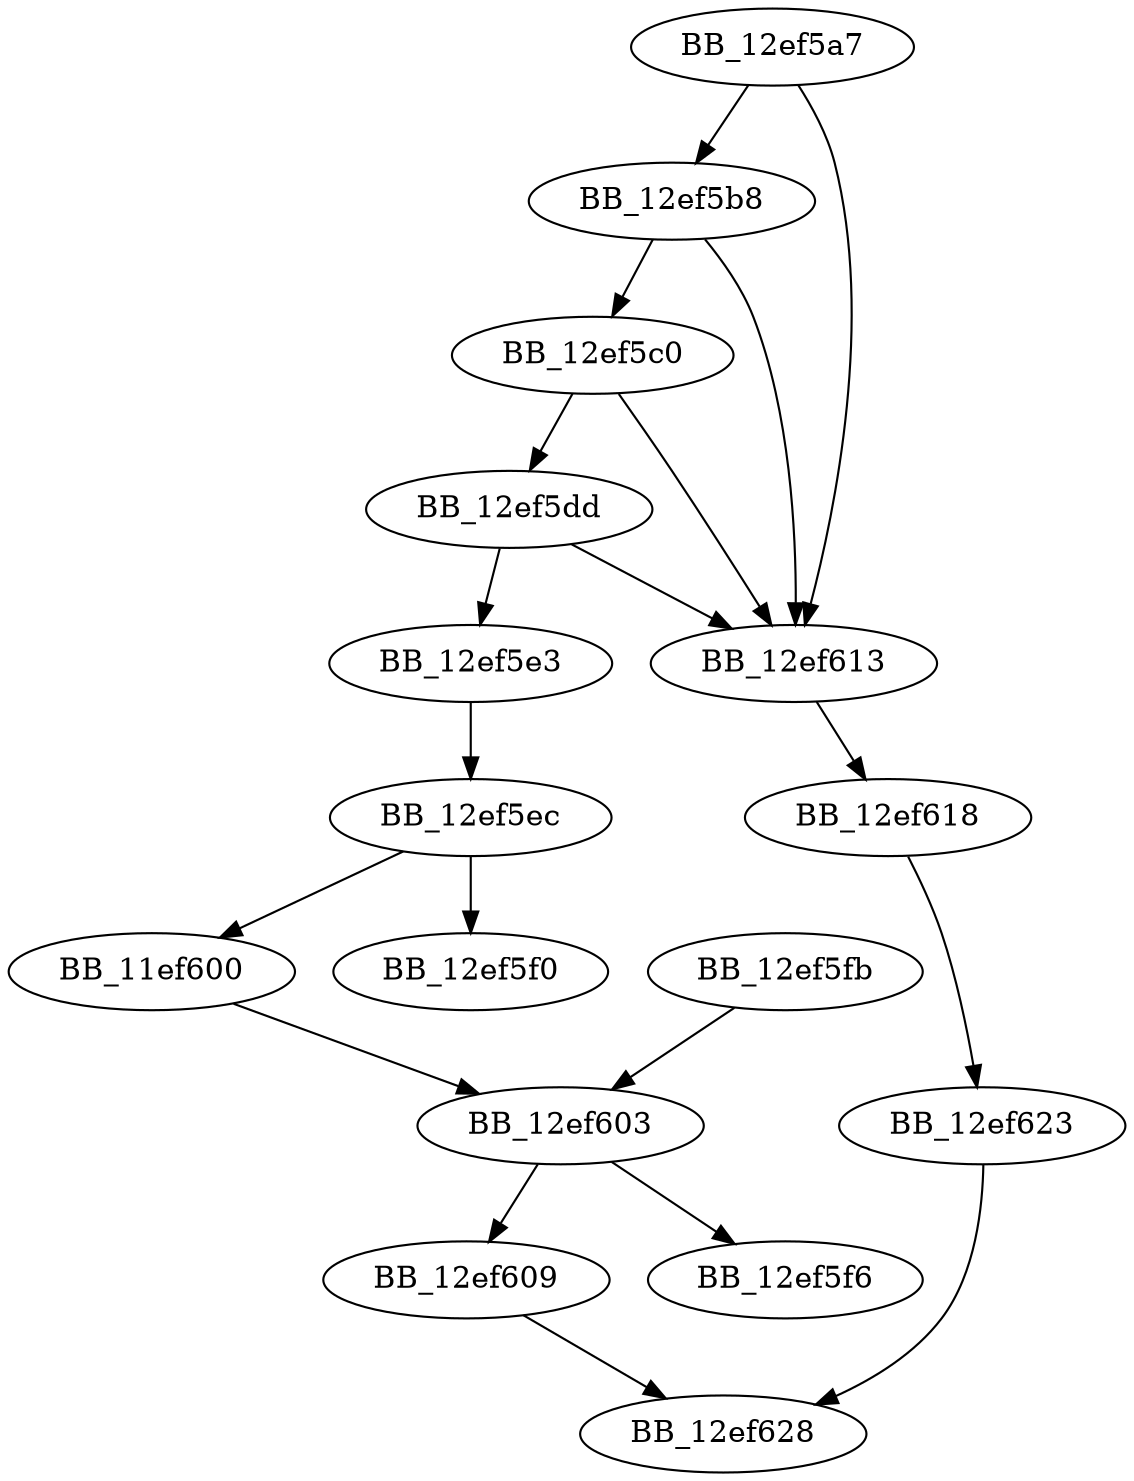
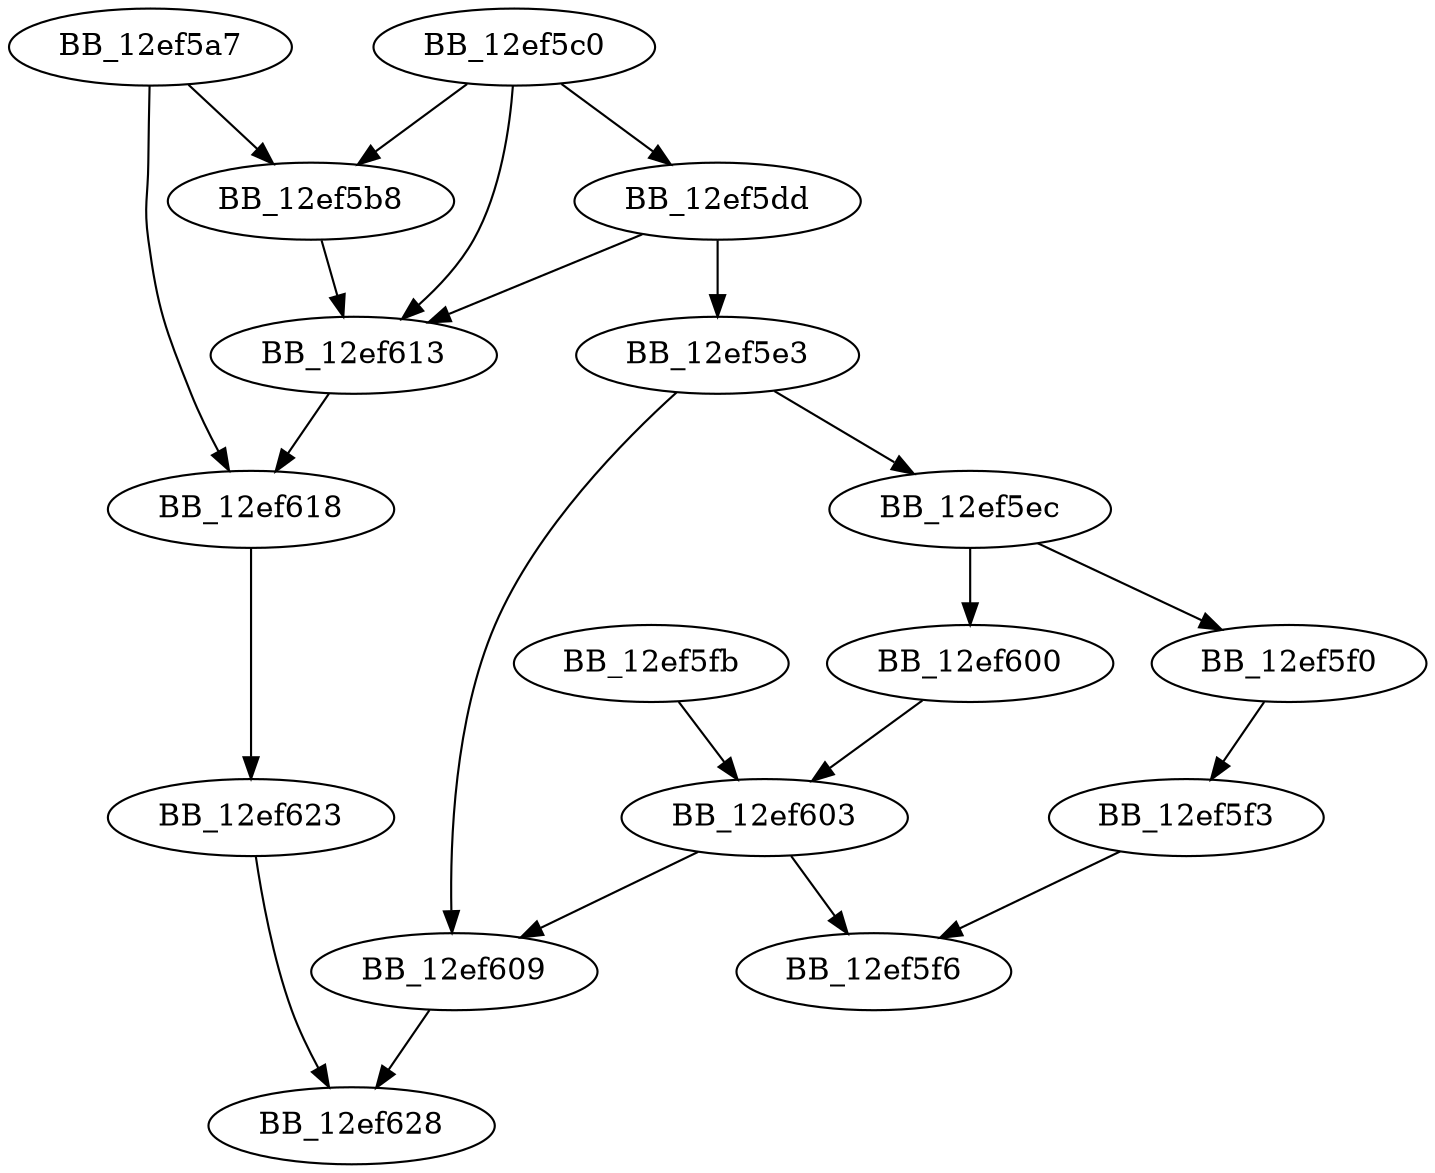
(638, 268) -> (421, 118)
(851, 341) -> (154, 274)
none -> (496, 622)
none -> (1186, 818)
(152, 972) -> (970, 663)
